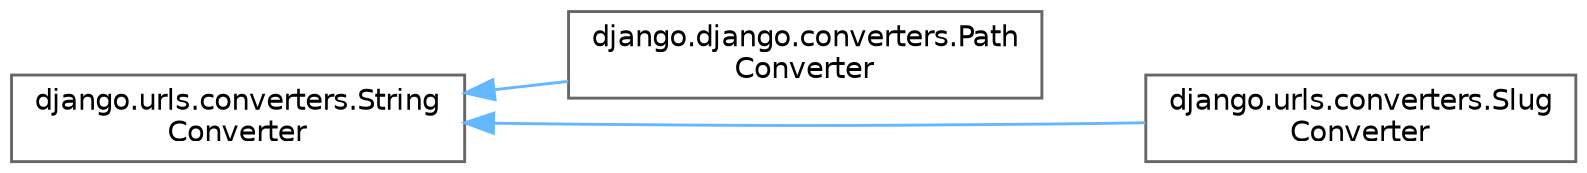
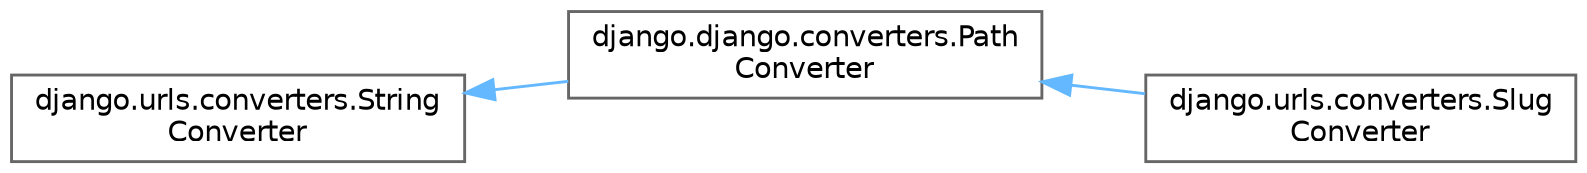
(820, 125) -> (1108, 89)
